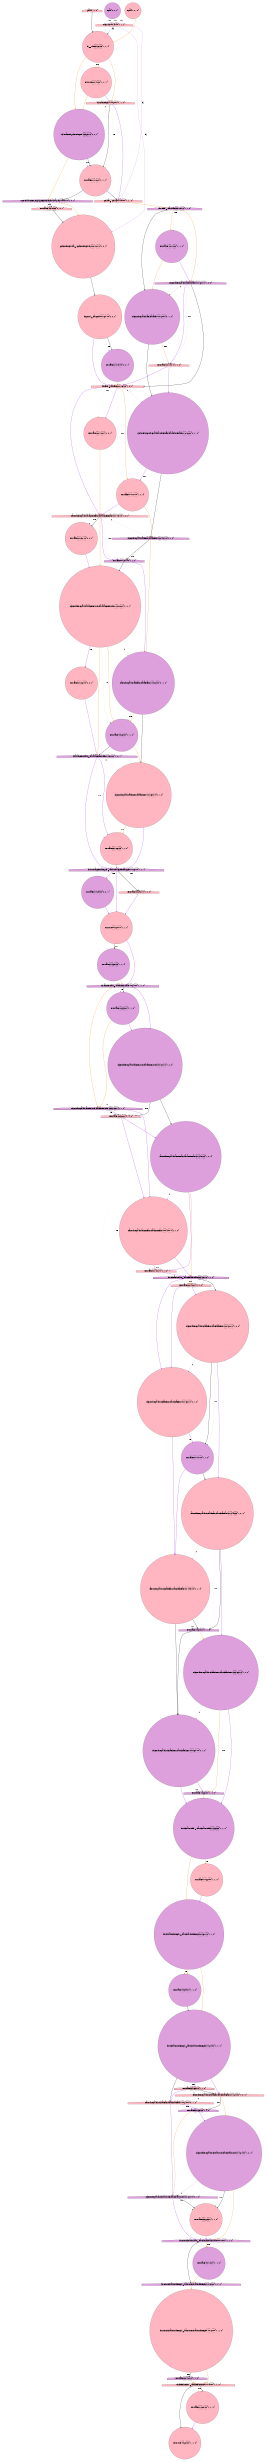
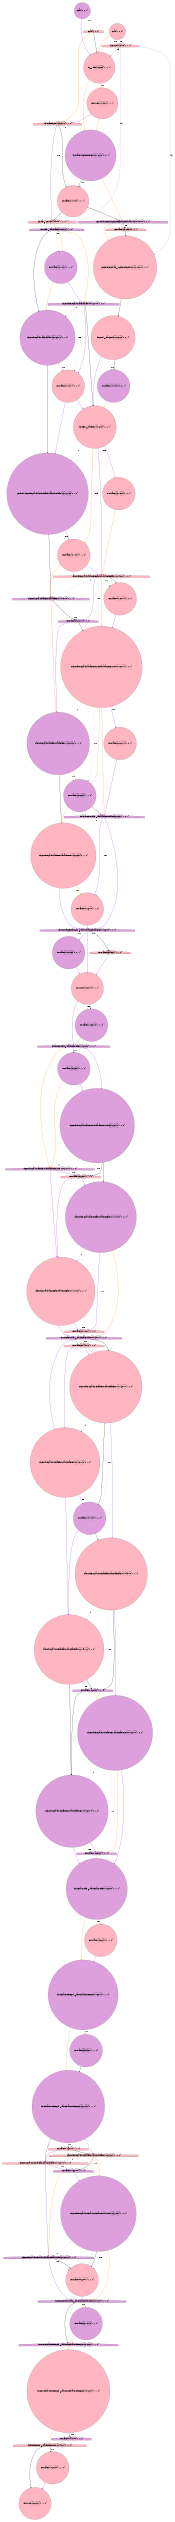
(97, 21) -> (82, 38)
(114, 21) -> (89, 24)
(115, 79) -> (79, 79)
(169, 365) -> (68, 386)
(118, 386) -> (95, 427)
